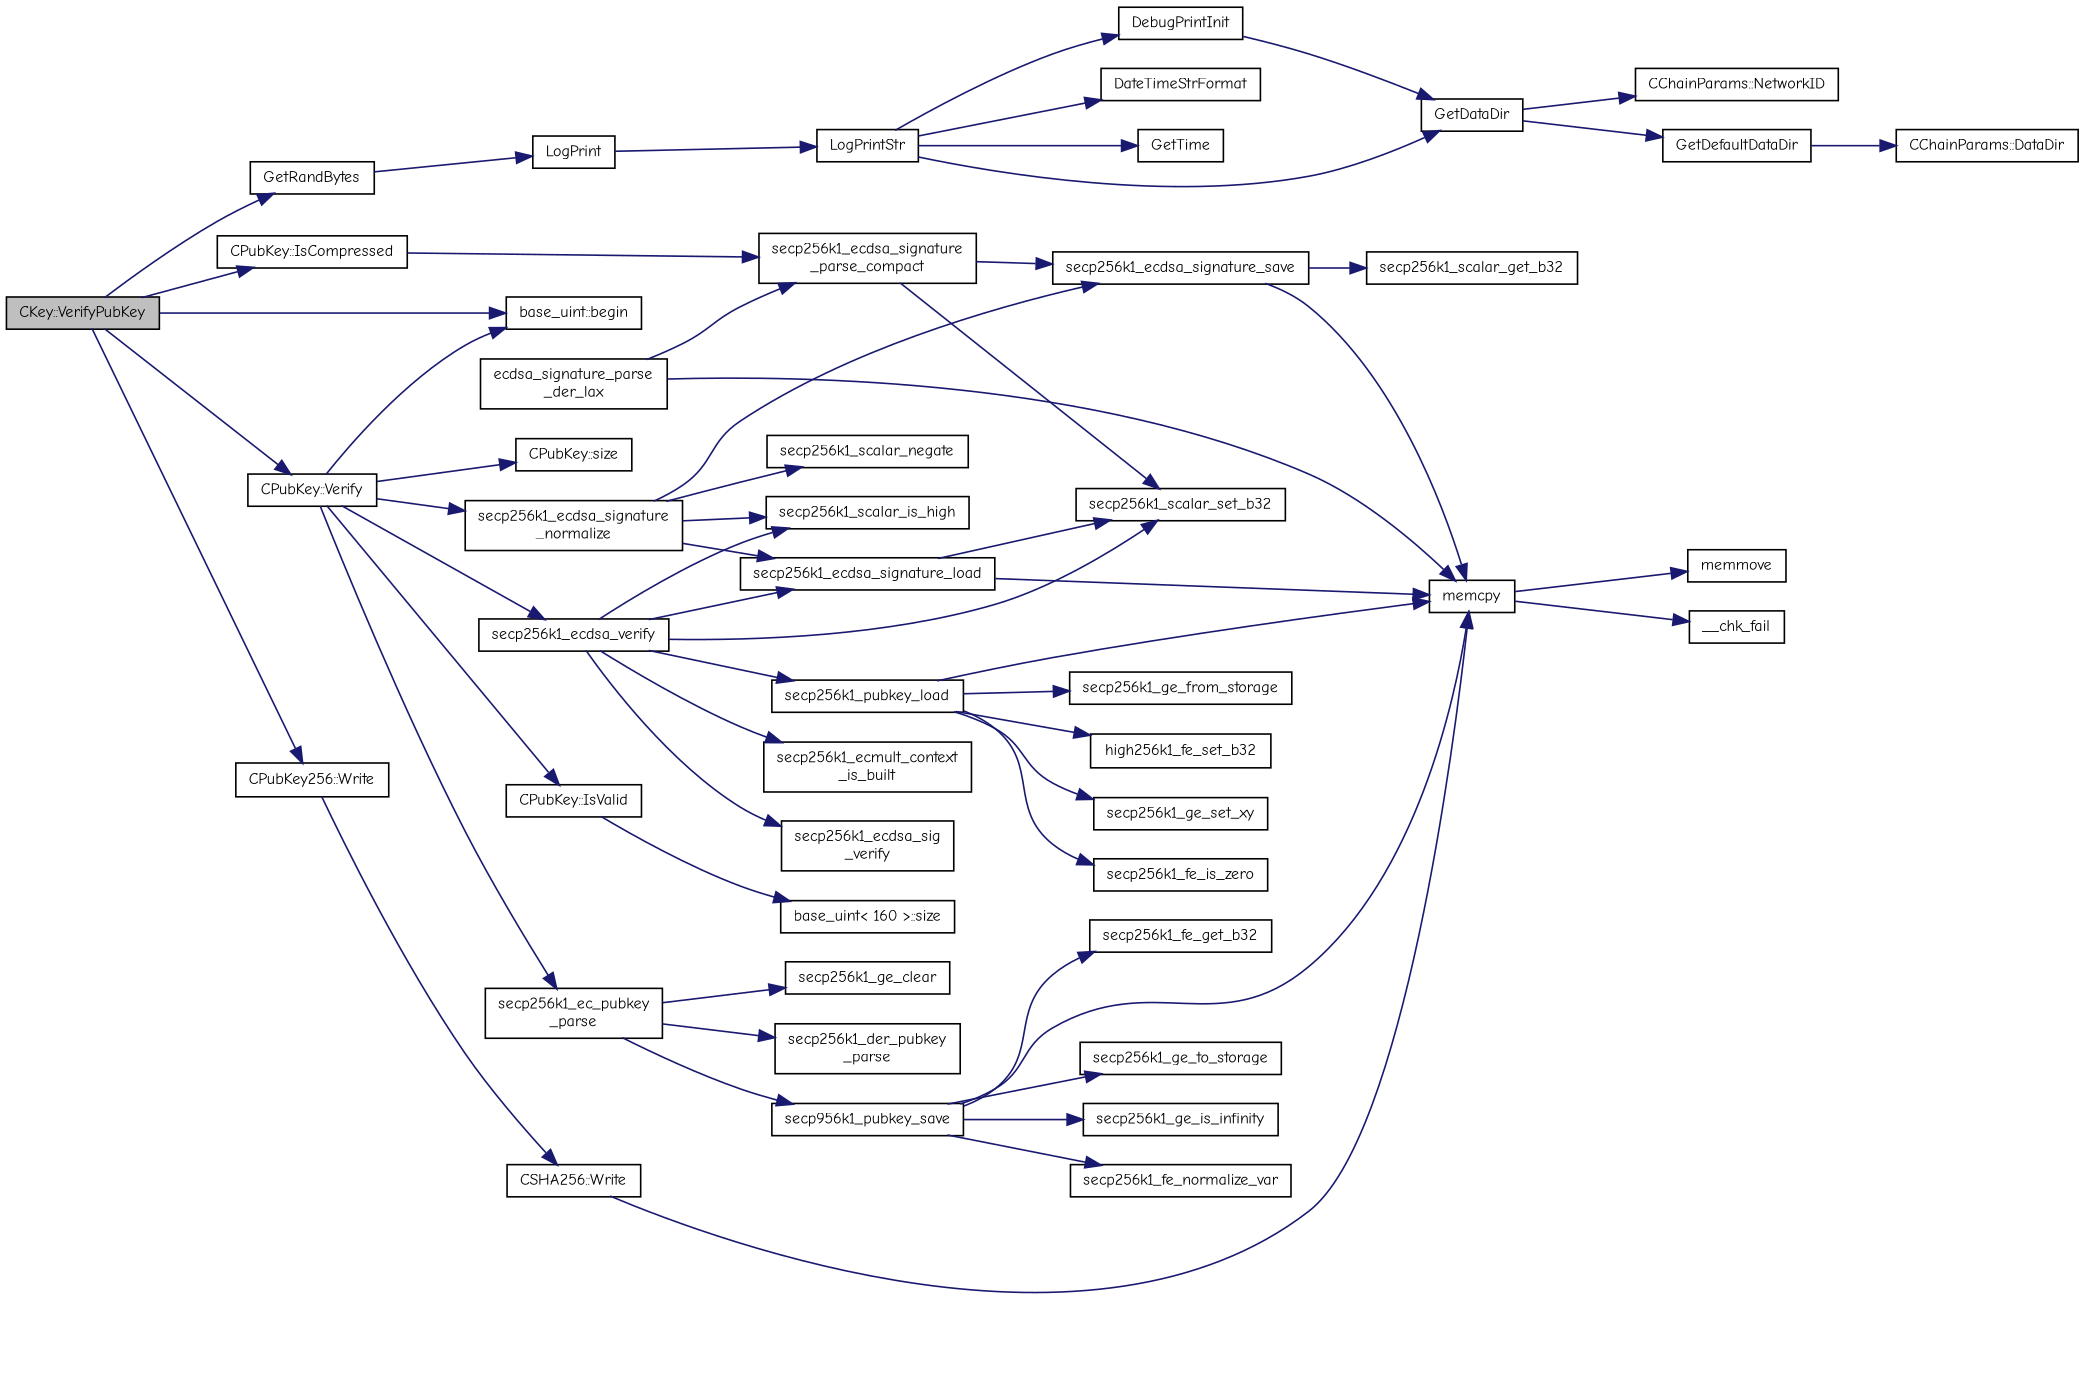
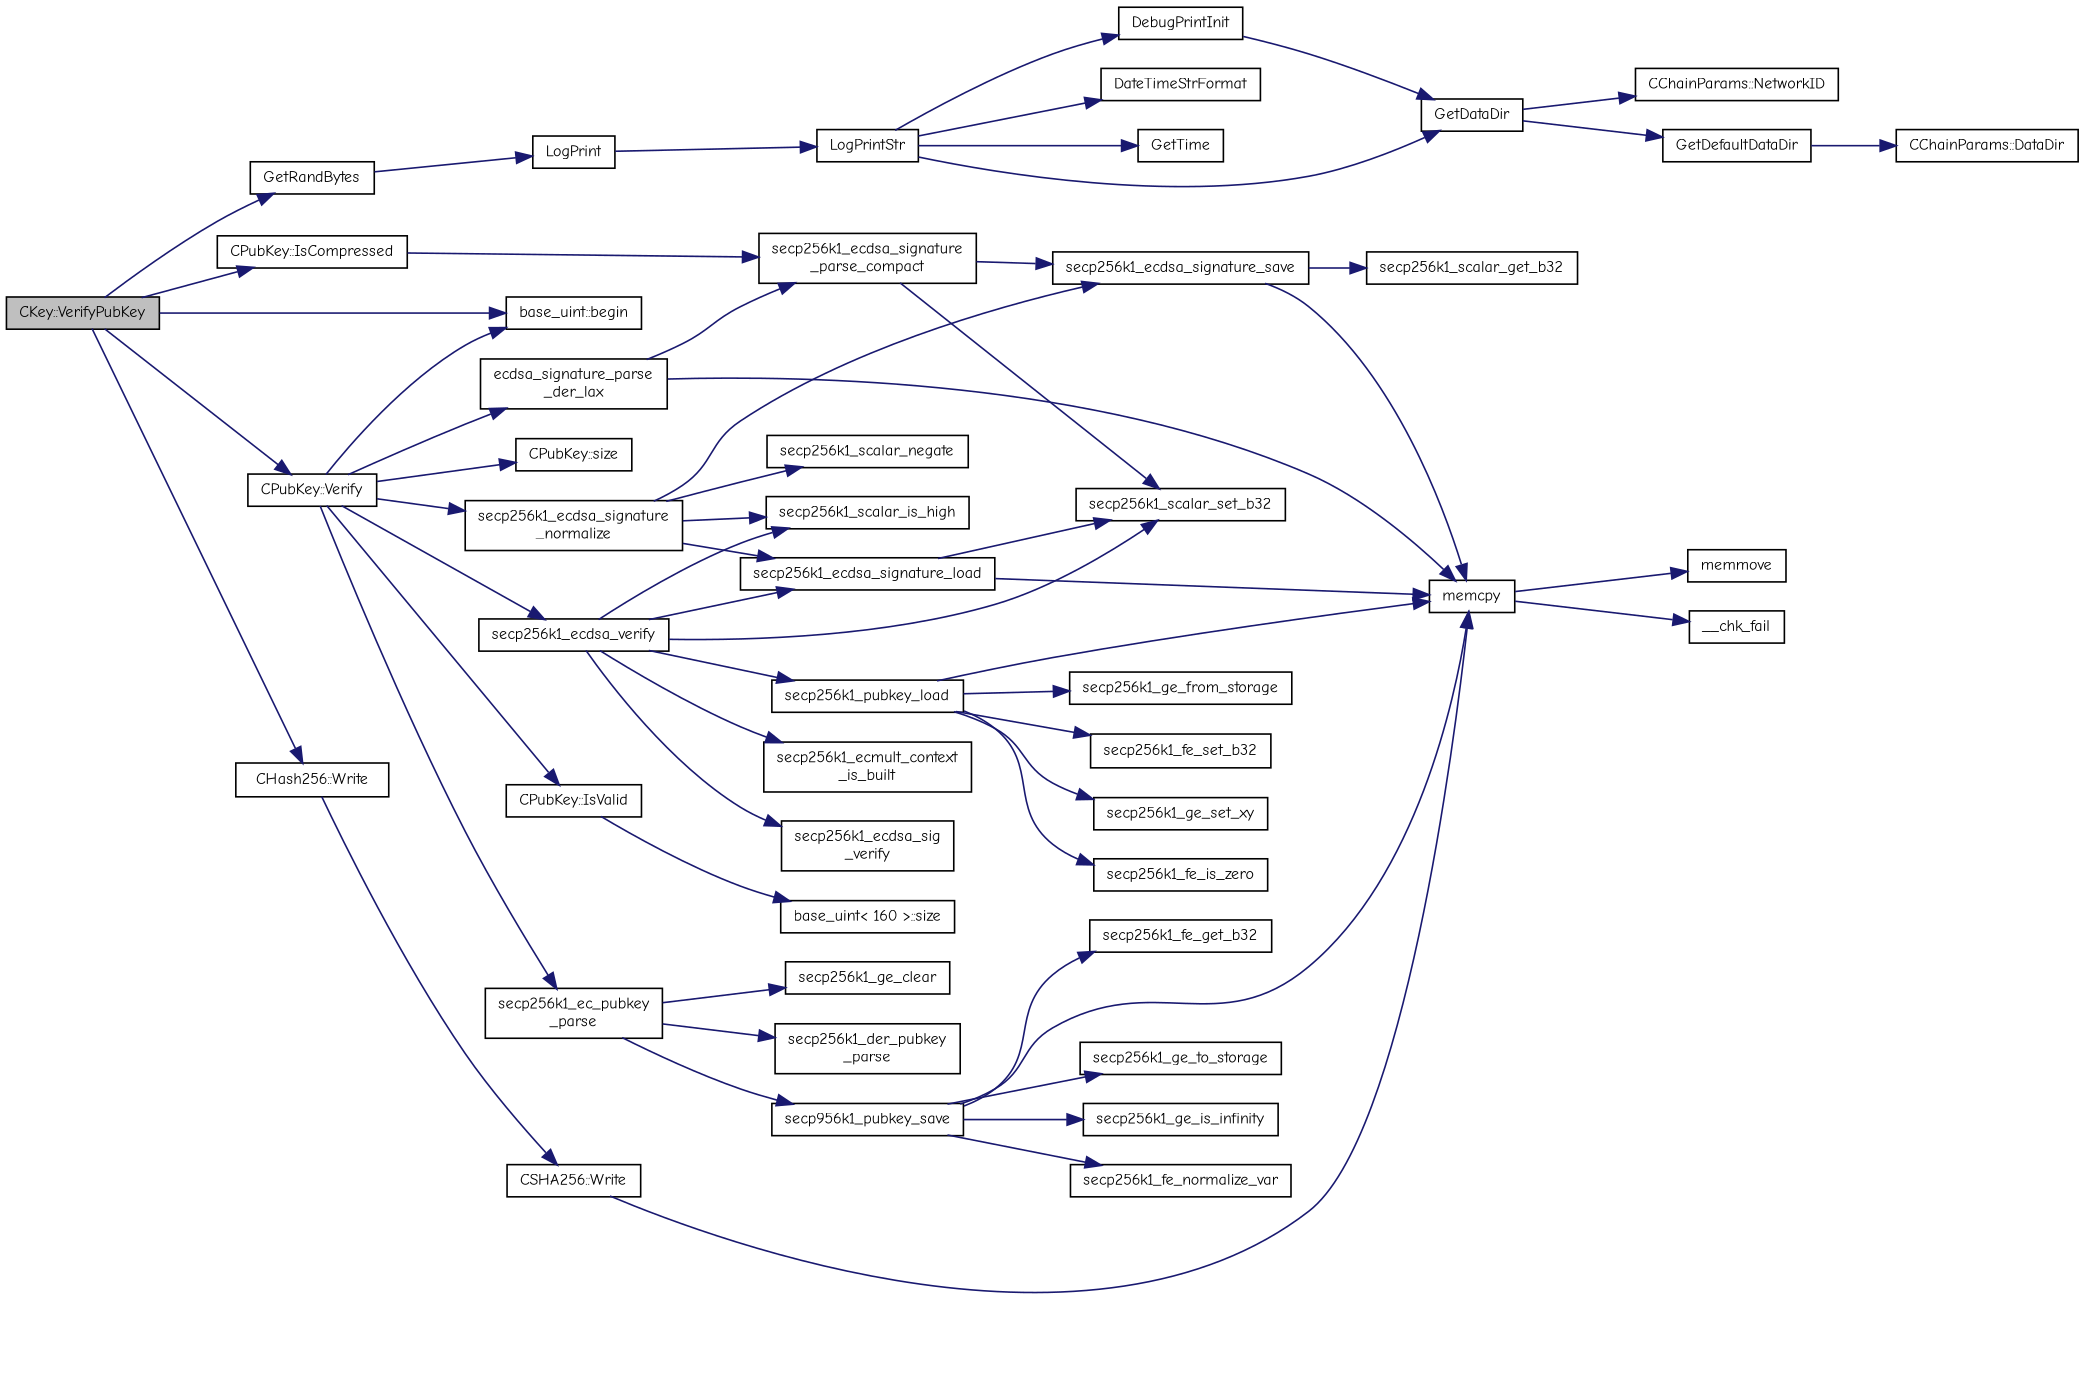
none -> (419, 443)
(1181, 751) -> (1181, 751)
(312, 780) -> (312, 780)
